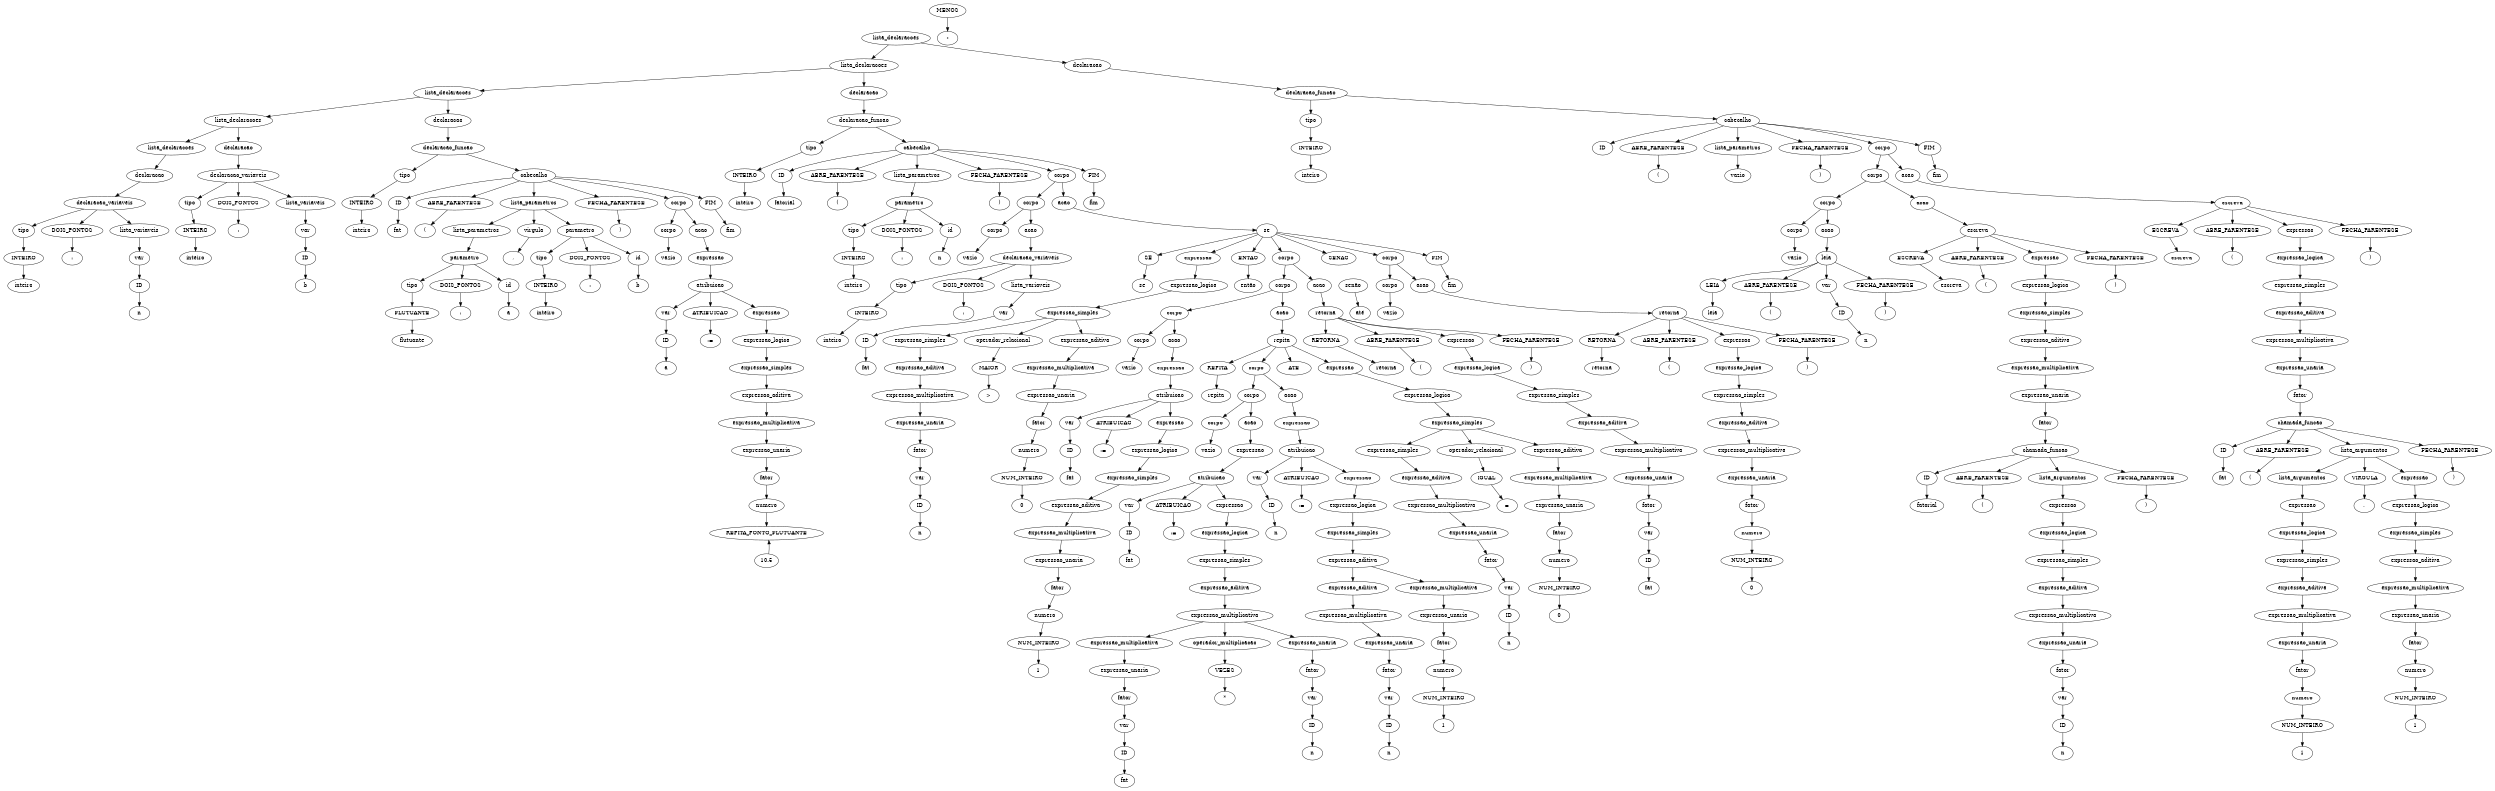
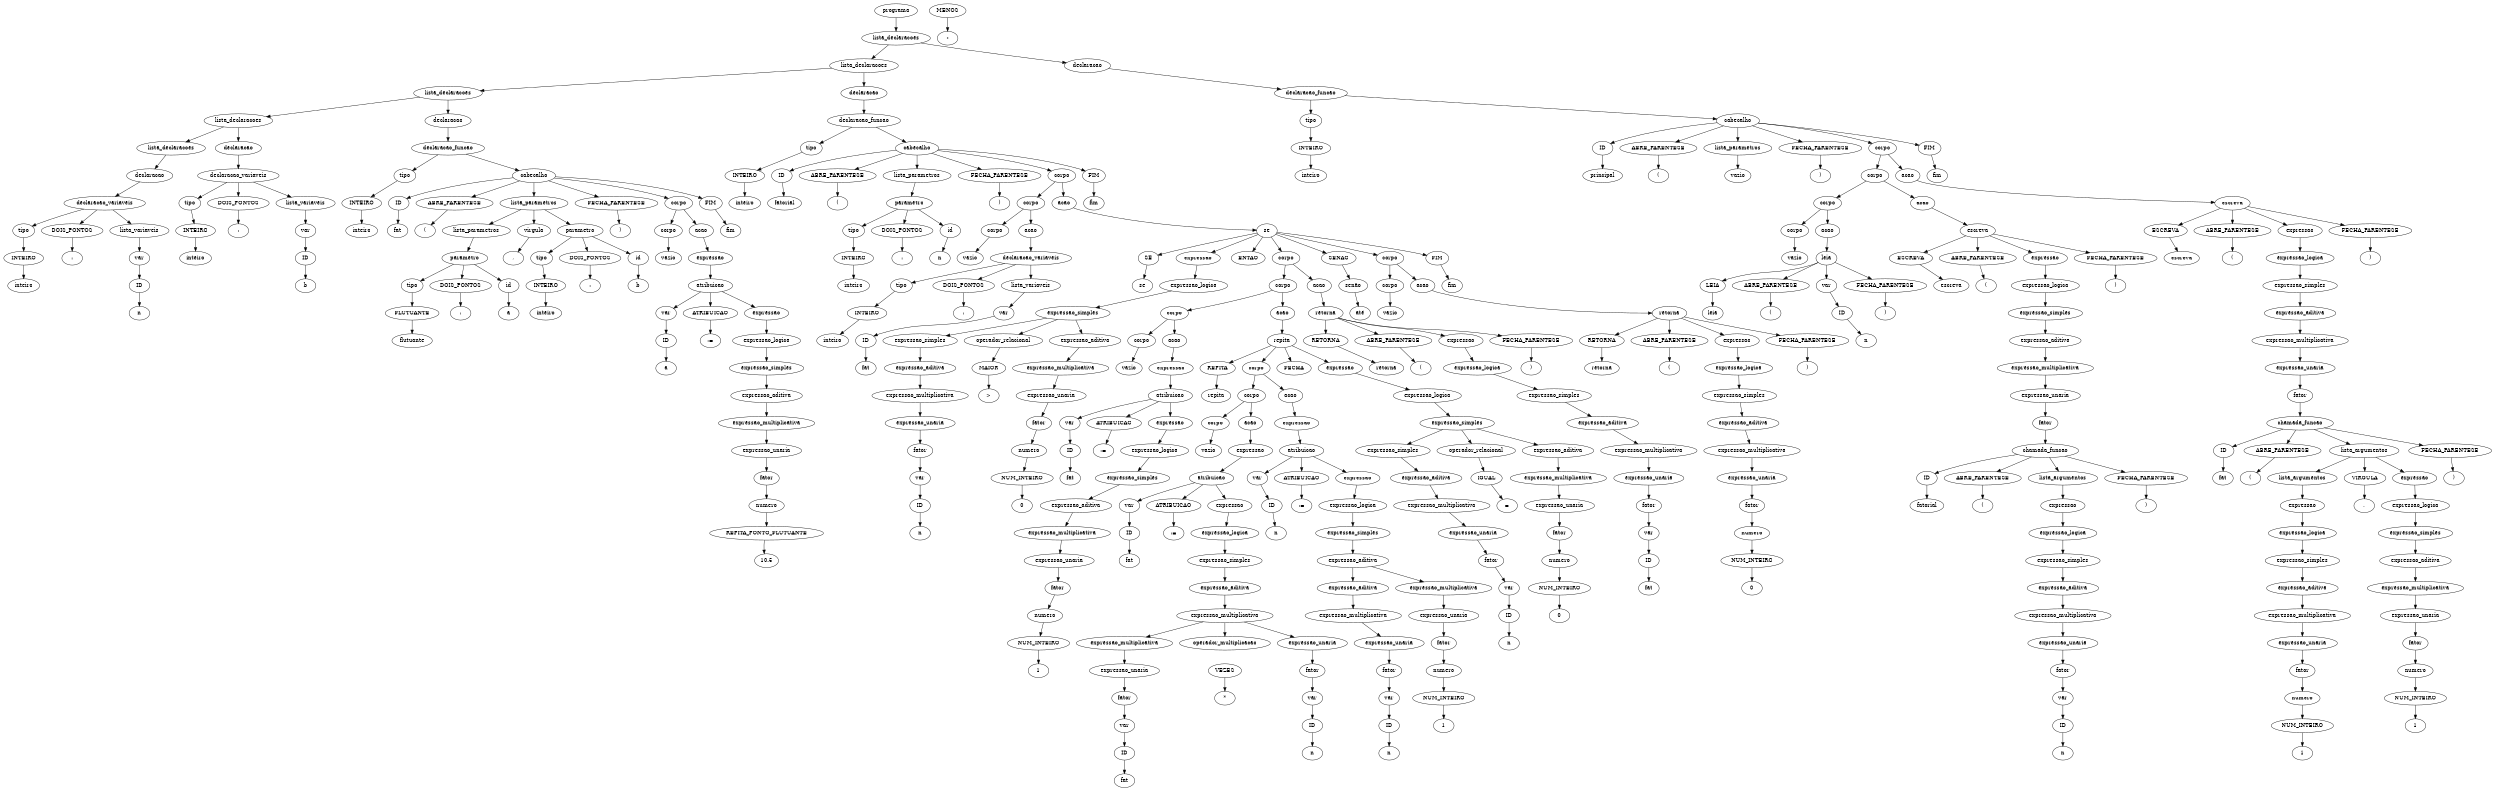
none -> (896, 11)
none -> (1603, 176)
none -> (1345, 270)
(1248, 286) -> none
(1294, 368) -> (1294, 368)
(769, 549) -> (764, 545)
(1225, 655) -> none
